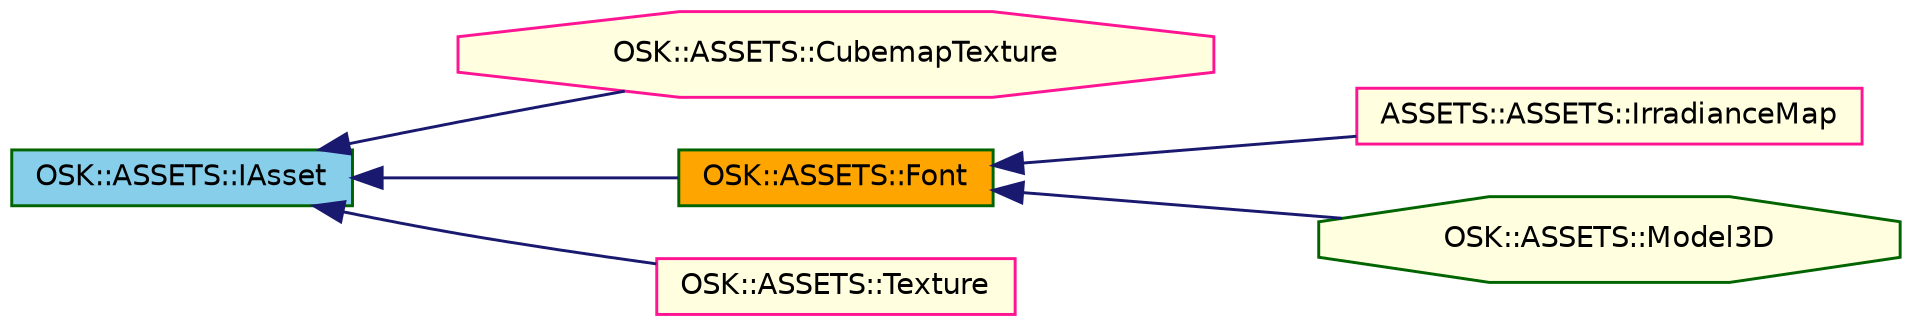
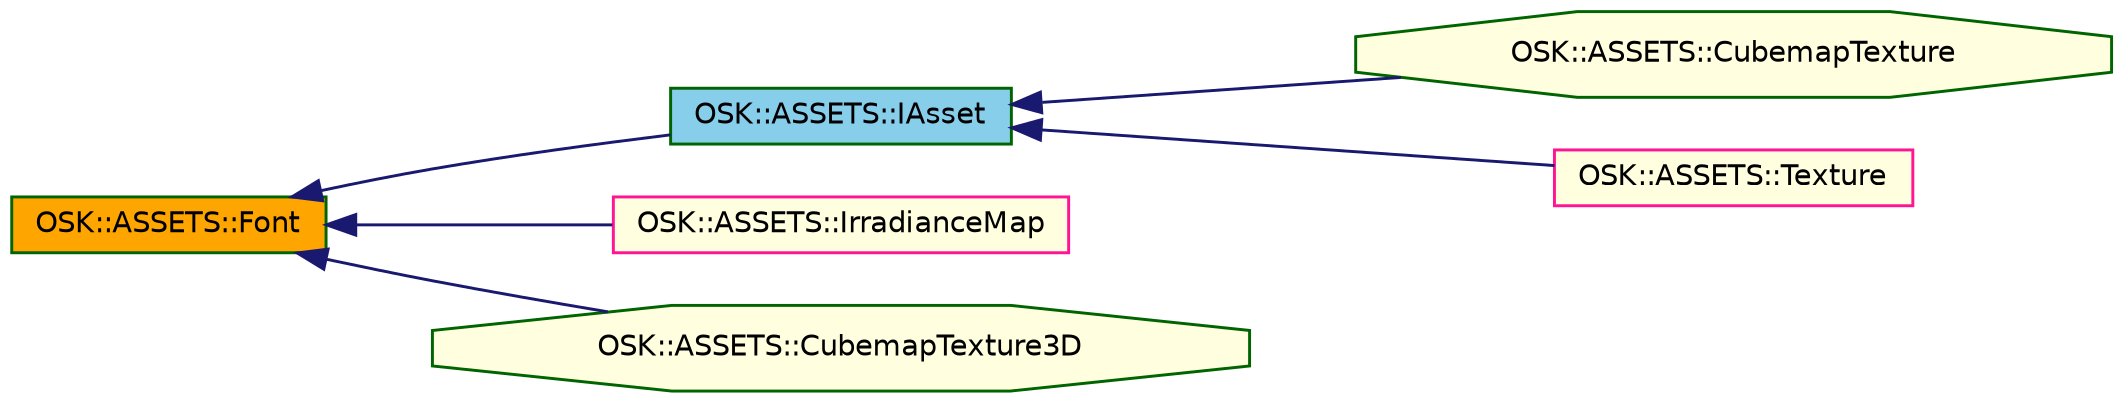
(836, 54) -> (1734, 54)
(1609, 116) -> (841, 225)
(531, 178) -> (495, 159)
(1609, 240) -> (841, 348)
